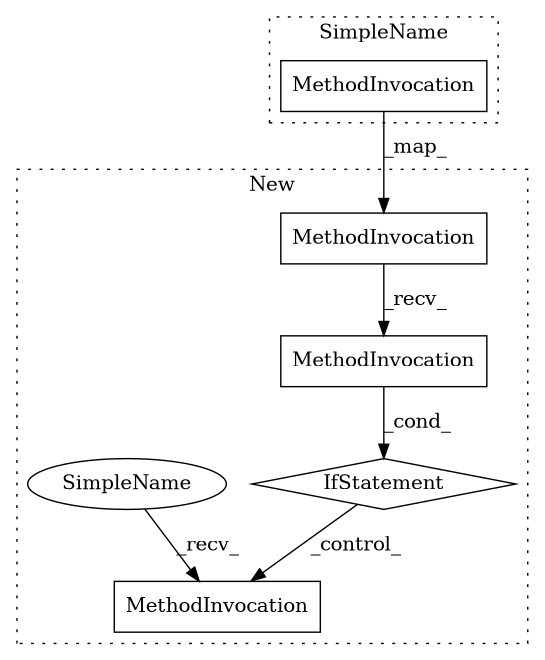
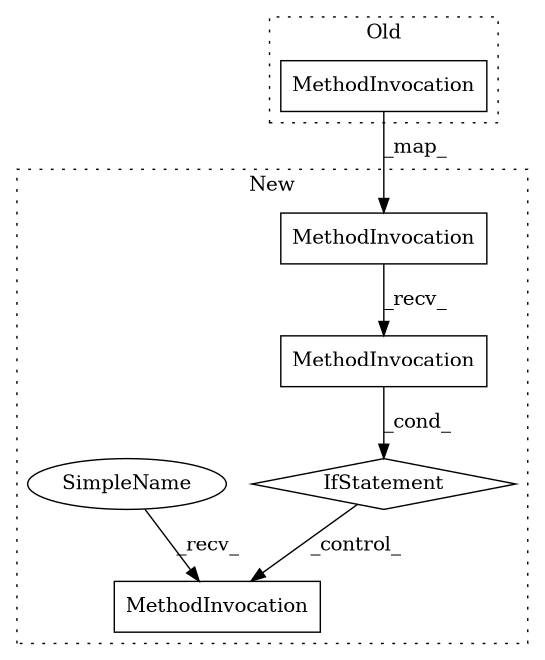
(384, 33) -> (384, 33)
